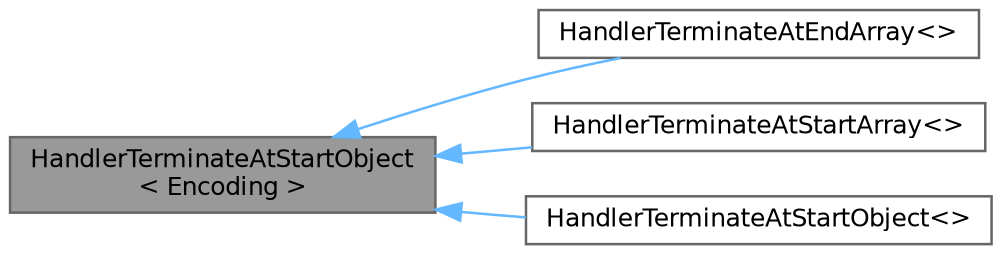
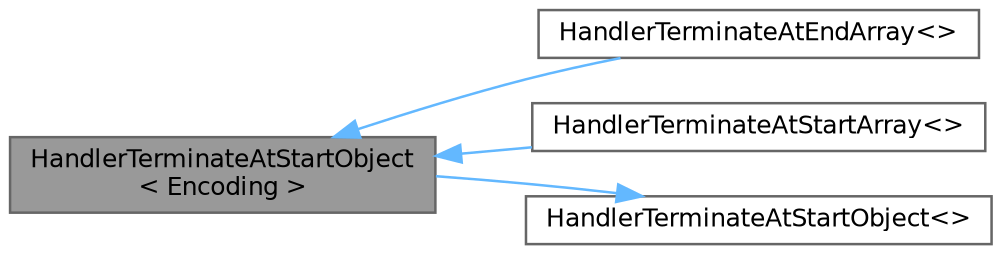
(493, 215) -> (526, 184)
